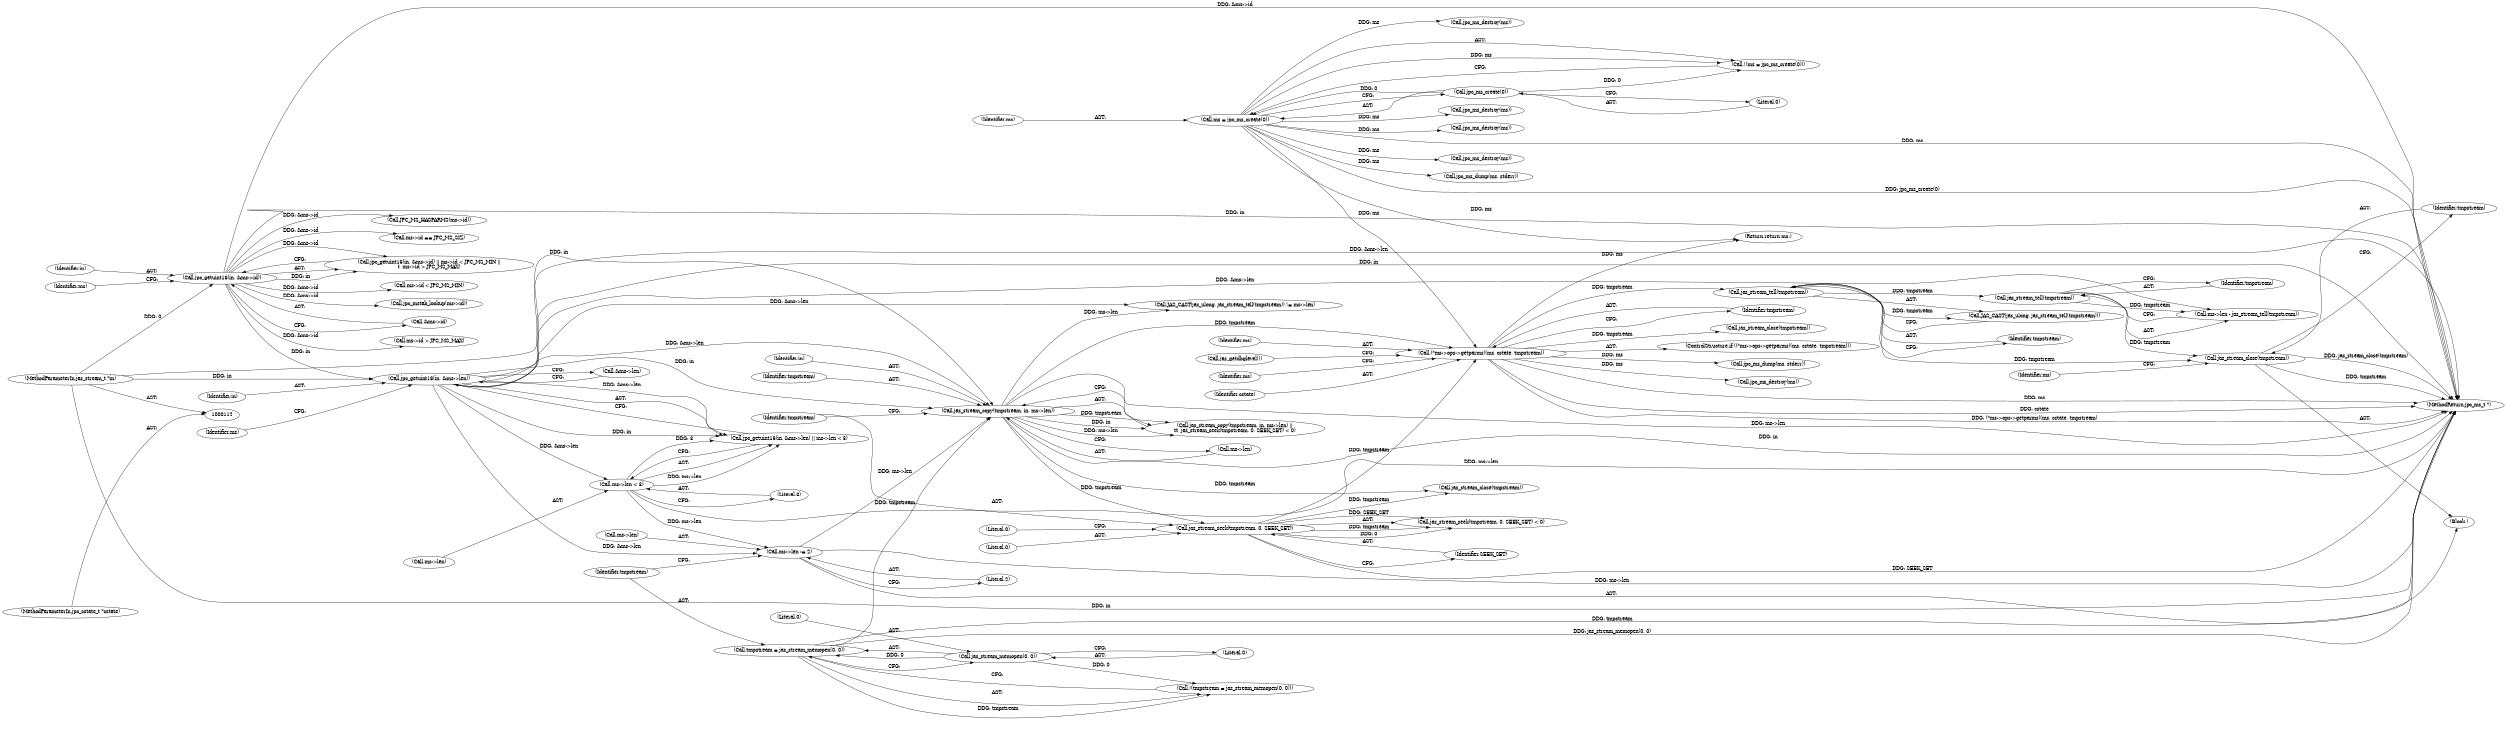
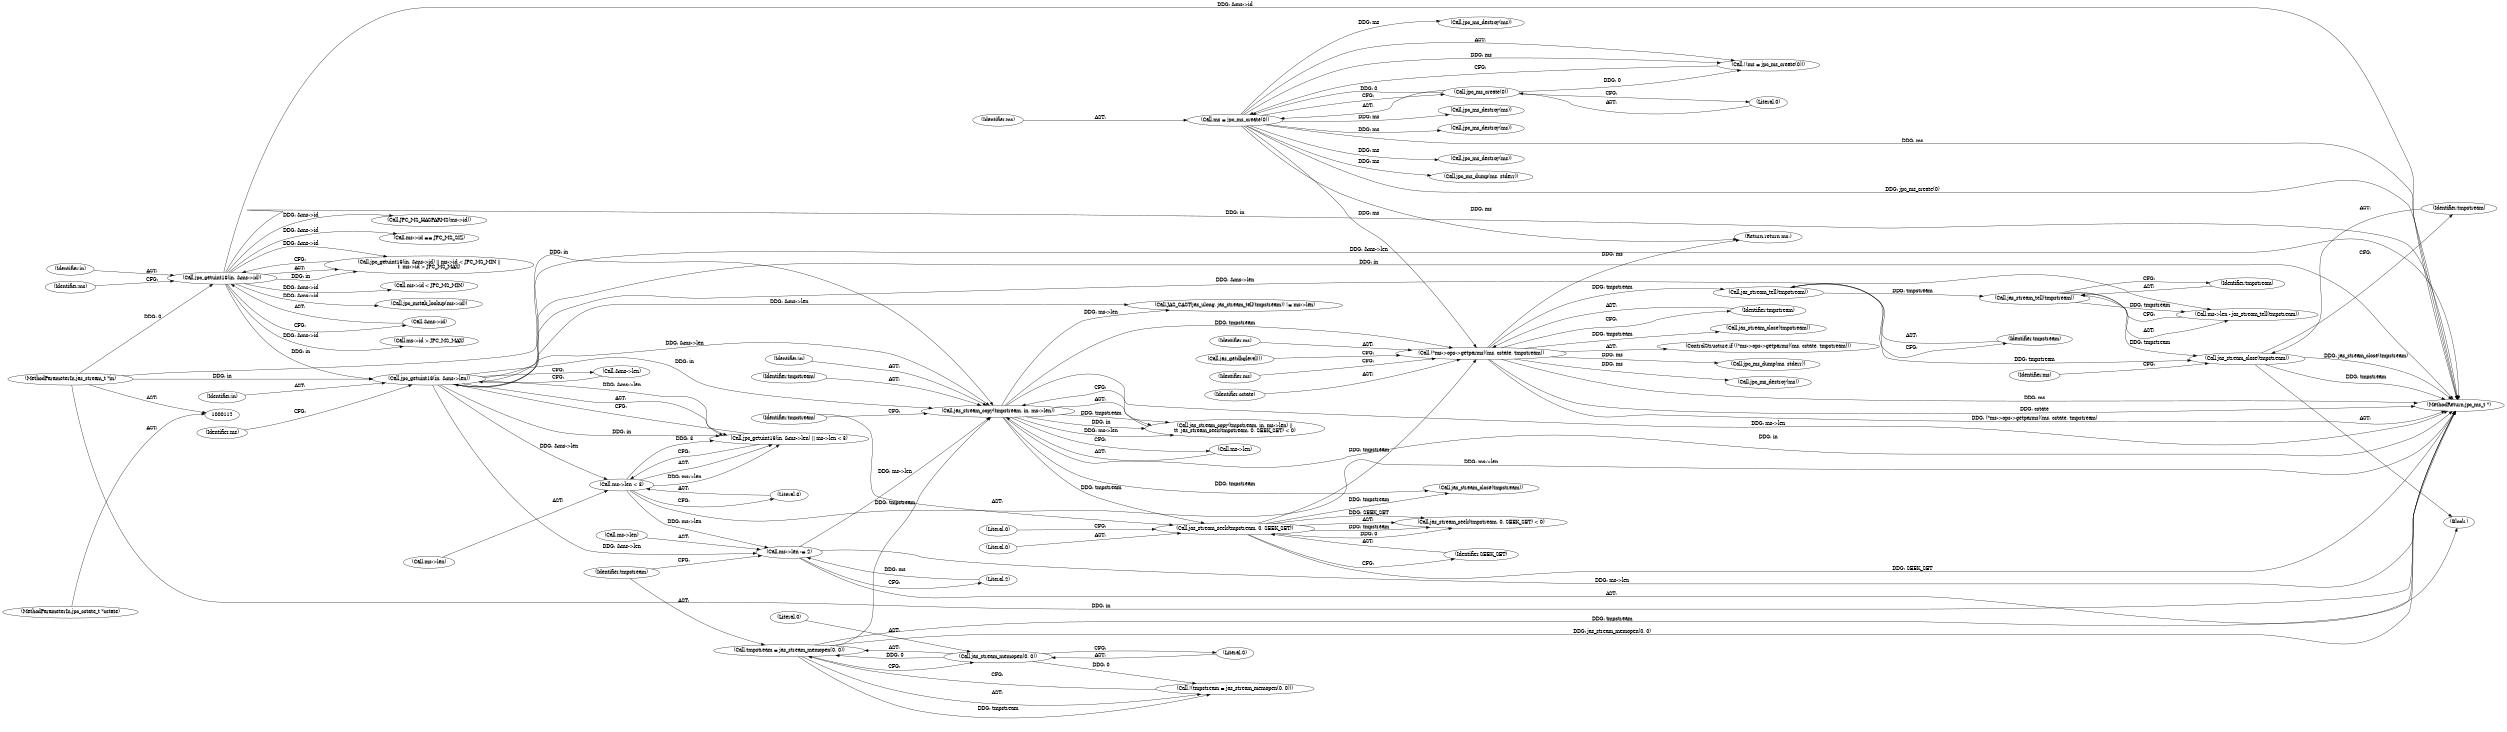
(2035, 316) -> none
(895, 570) -> (895, 570)
